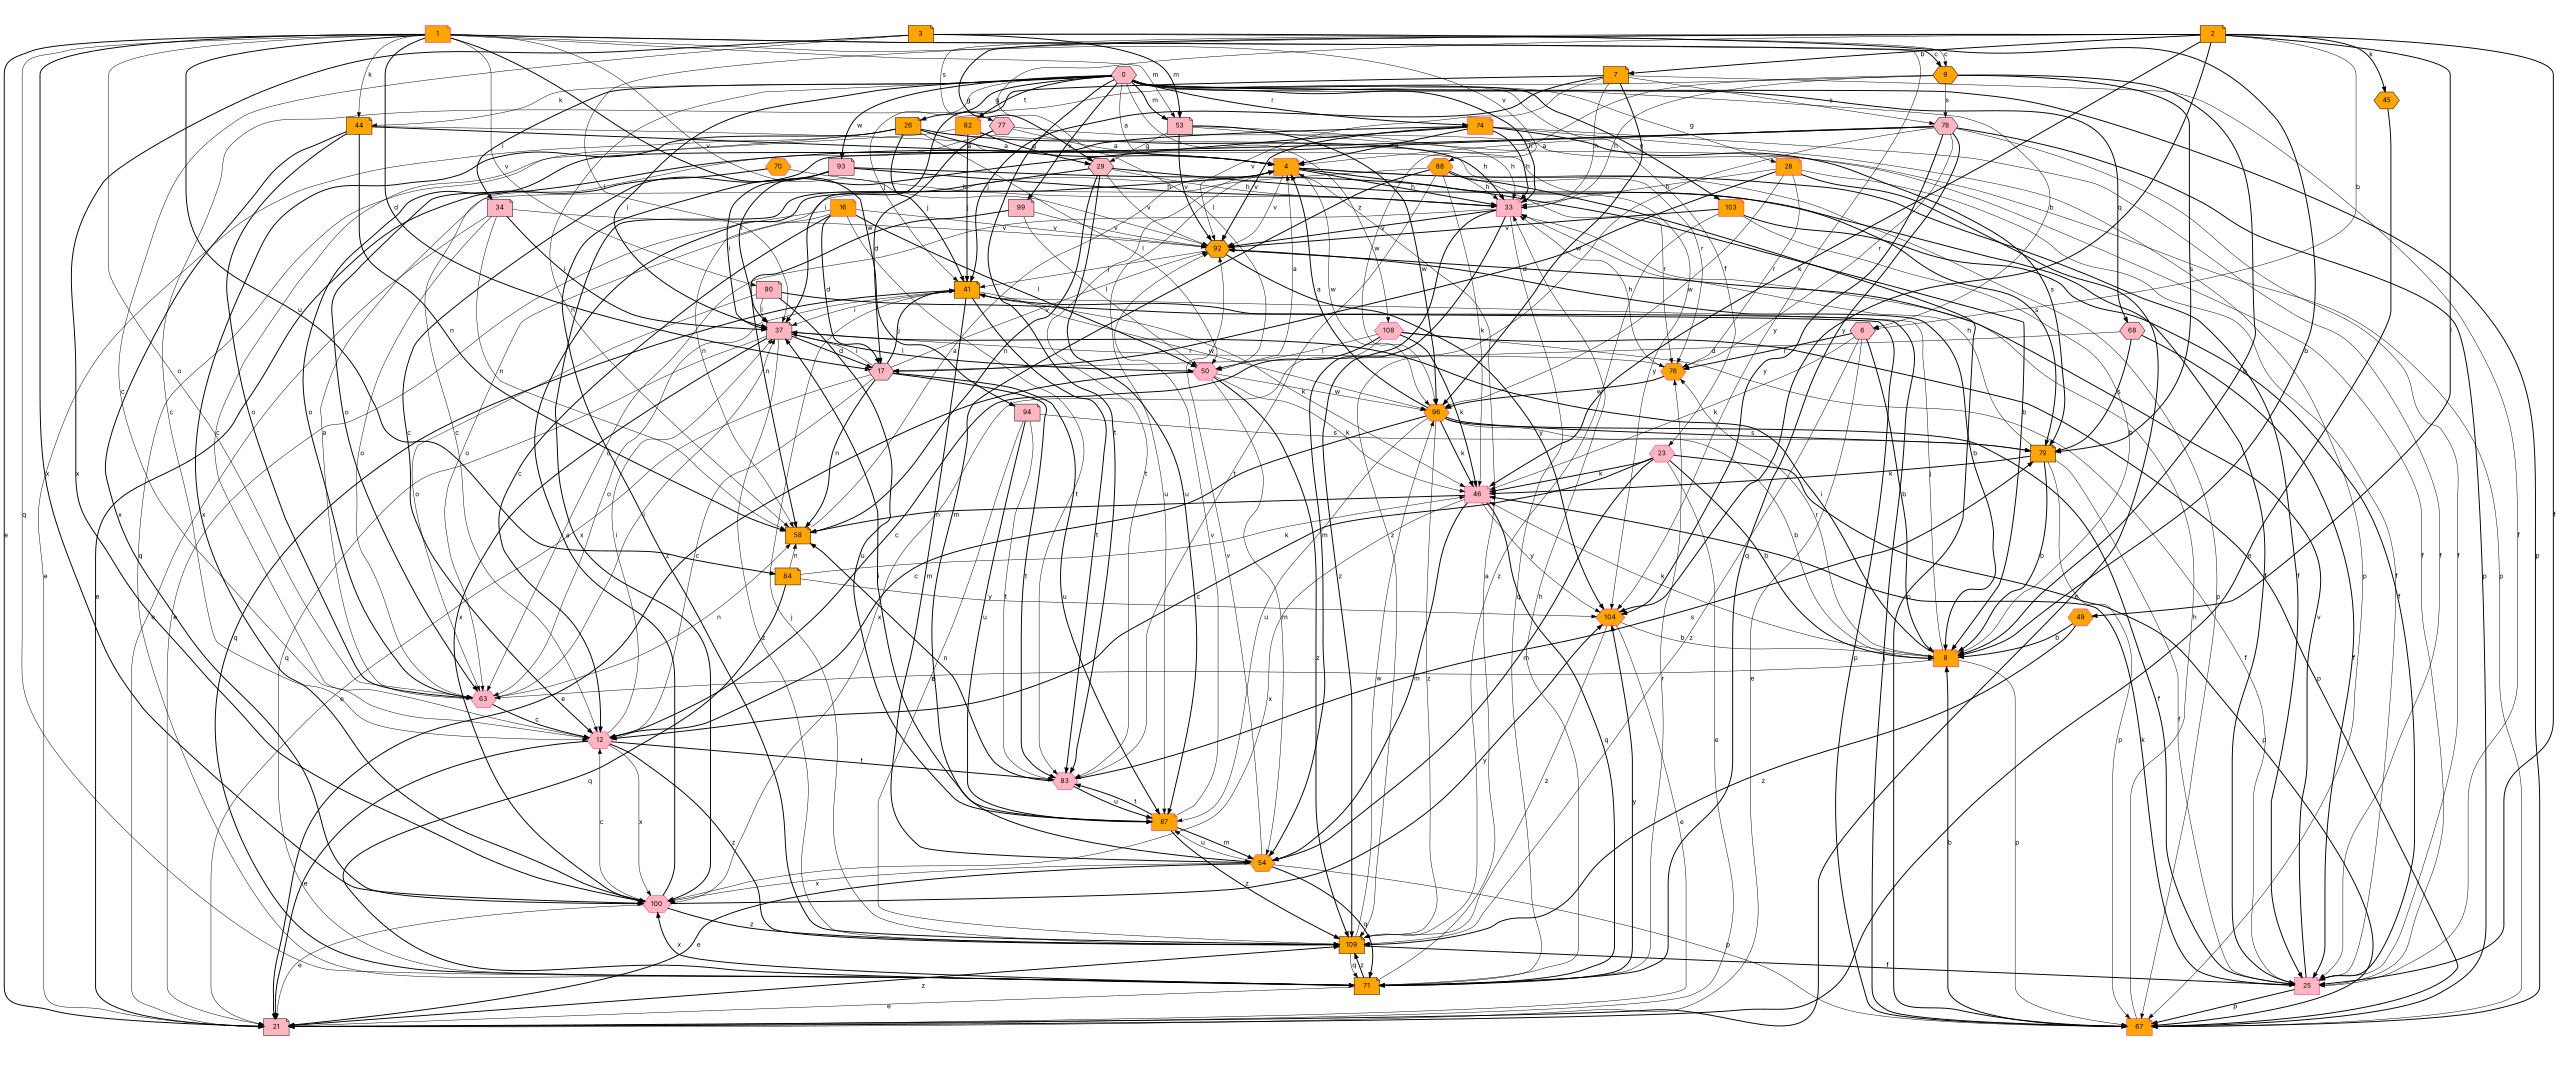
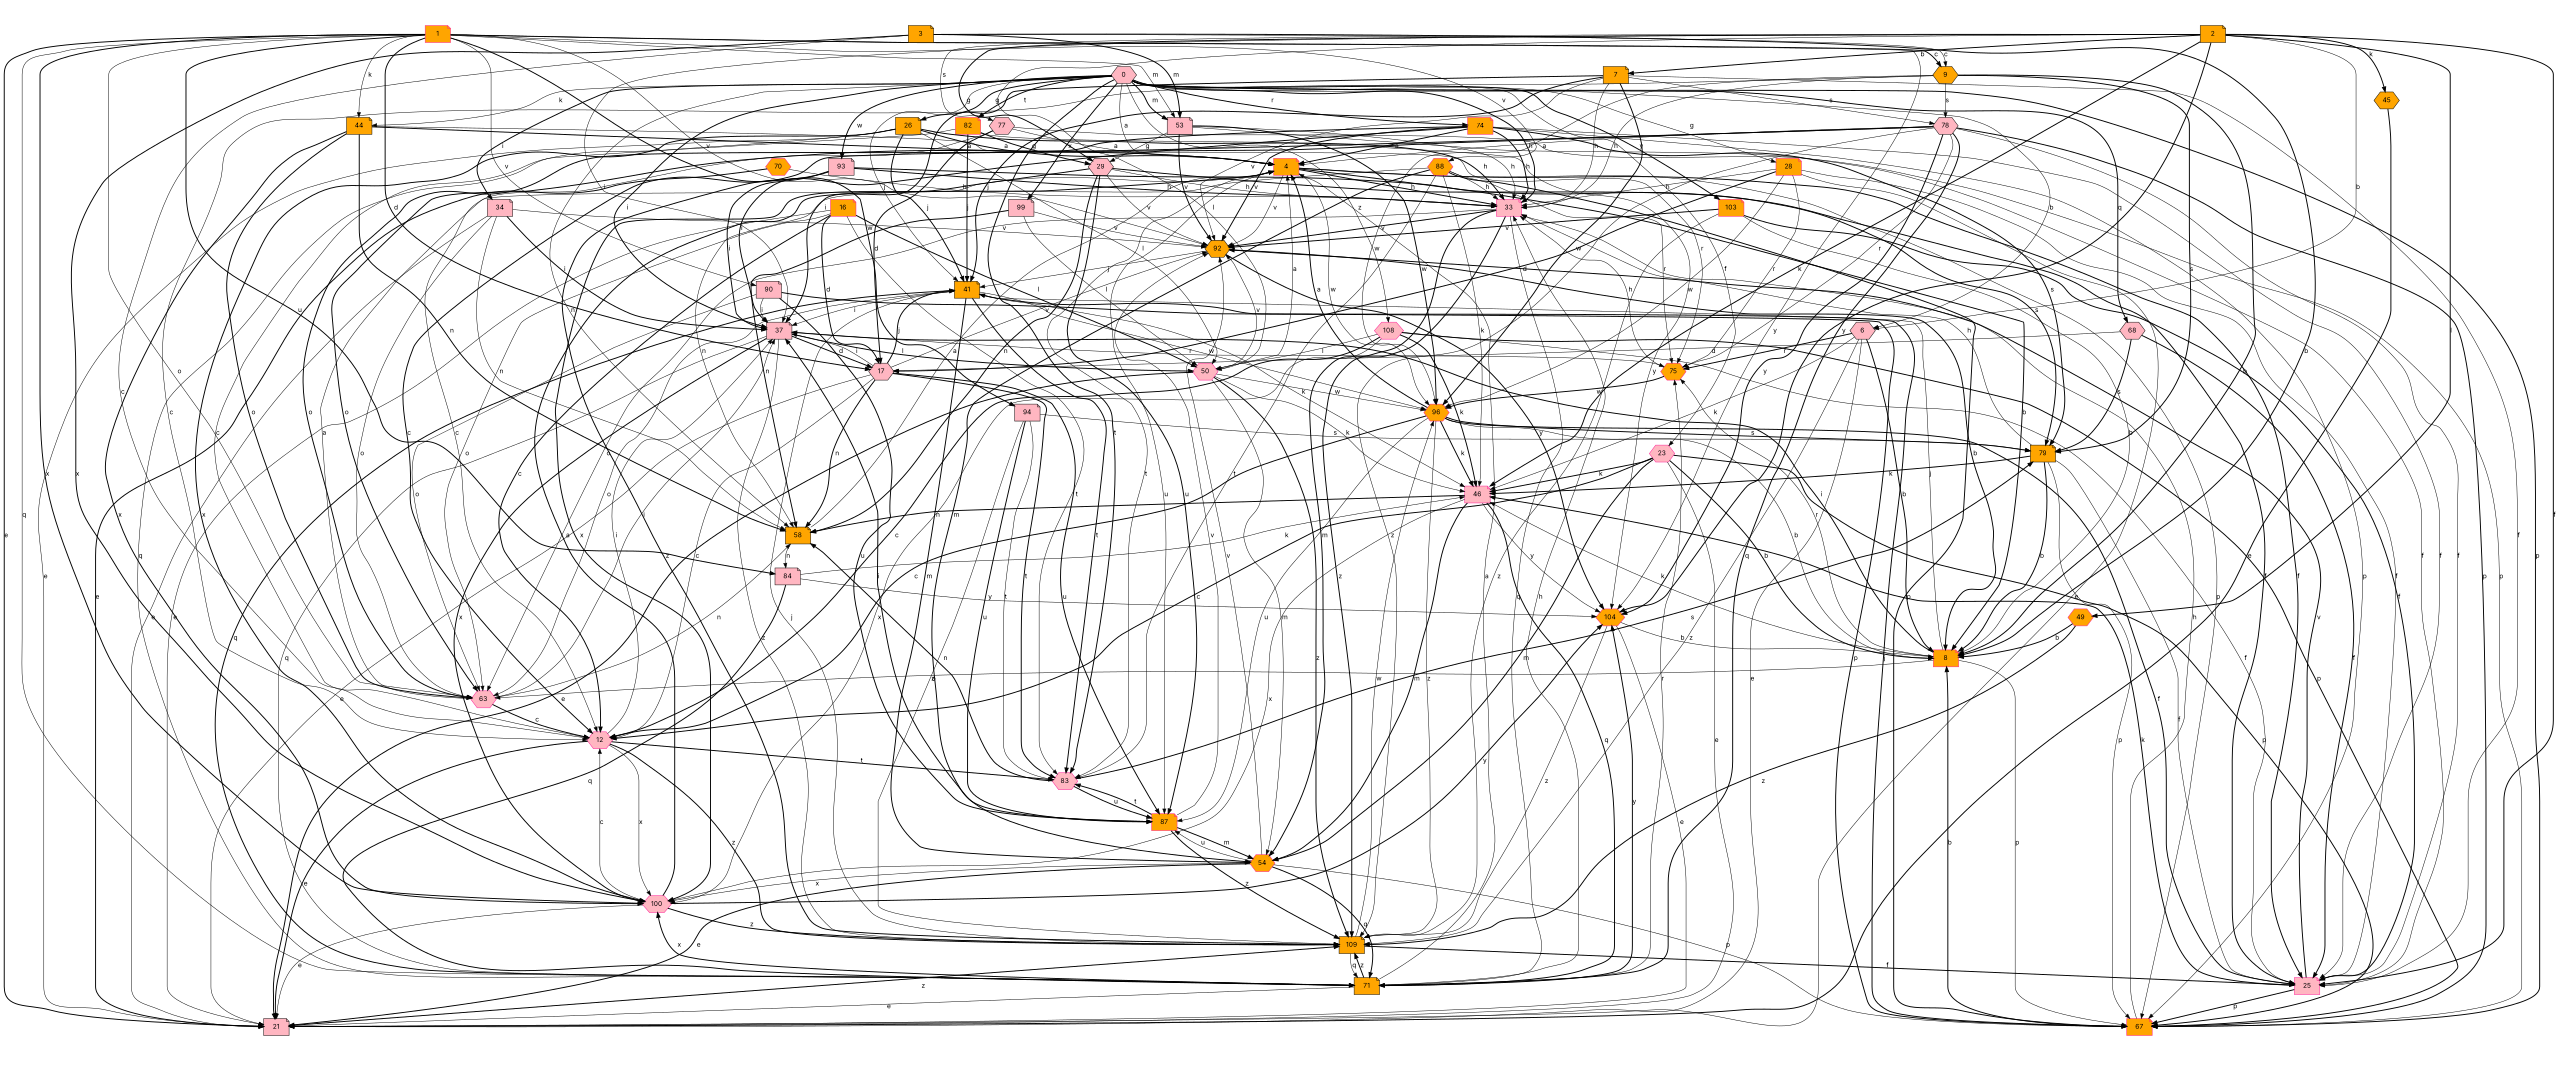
(1020, 227) -> (1257, 321)
(1673, 372) -> (1673, 372)
(792, 558) -> (786, 553)
(788, 576) -> (788, 576)
(1722, 1017) -> (1722, 1017)
